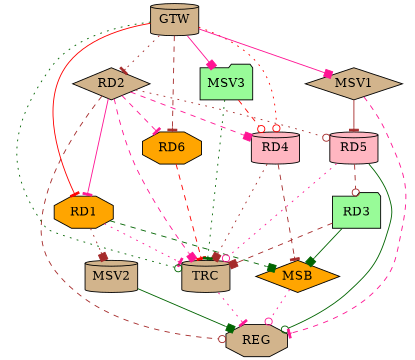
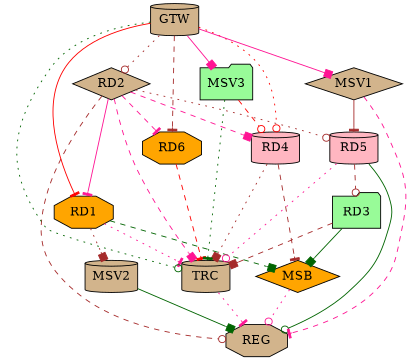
(143, 51) -> (143, 51)
